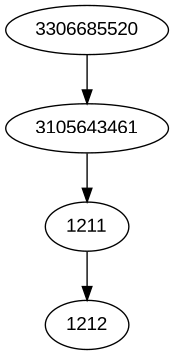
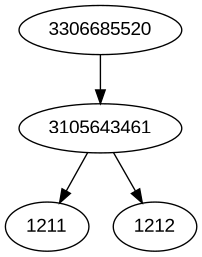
(87, 269) -> (125, 172)
